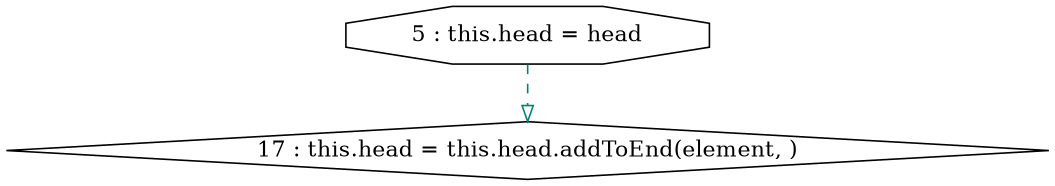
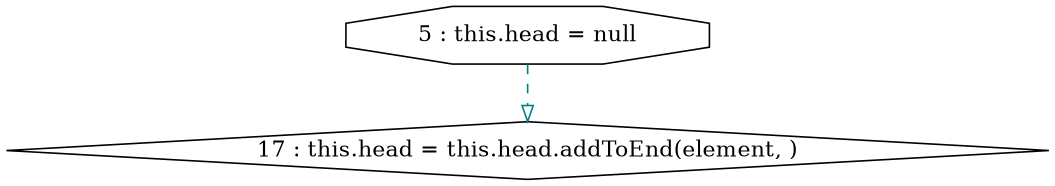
(528, 35) -> (528, 35)
